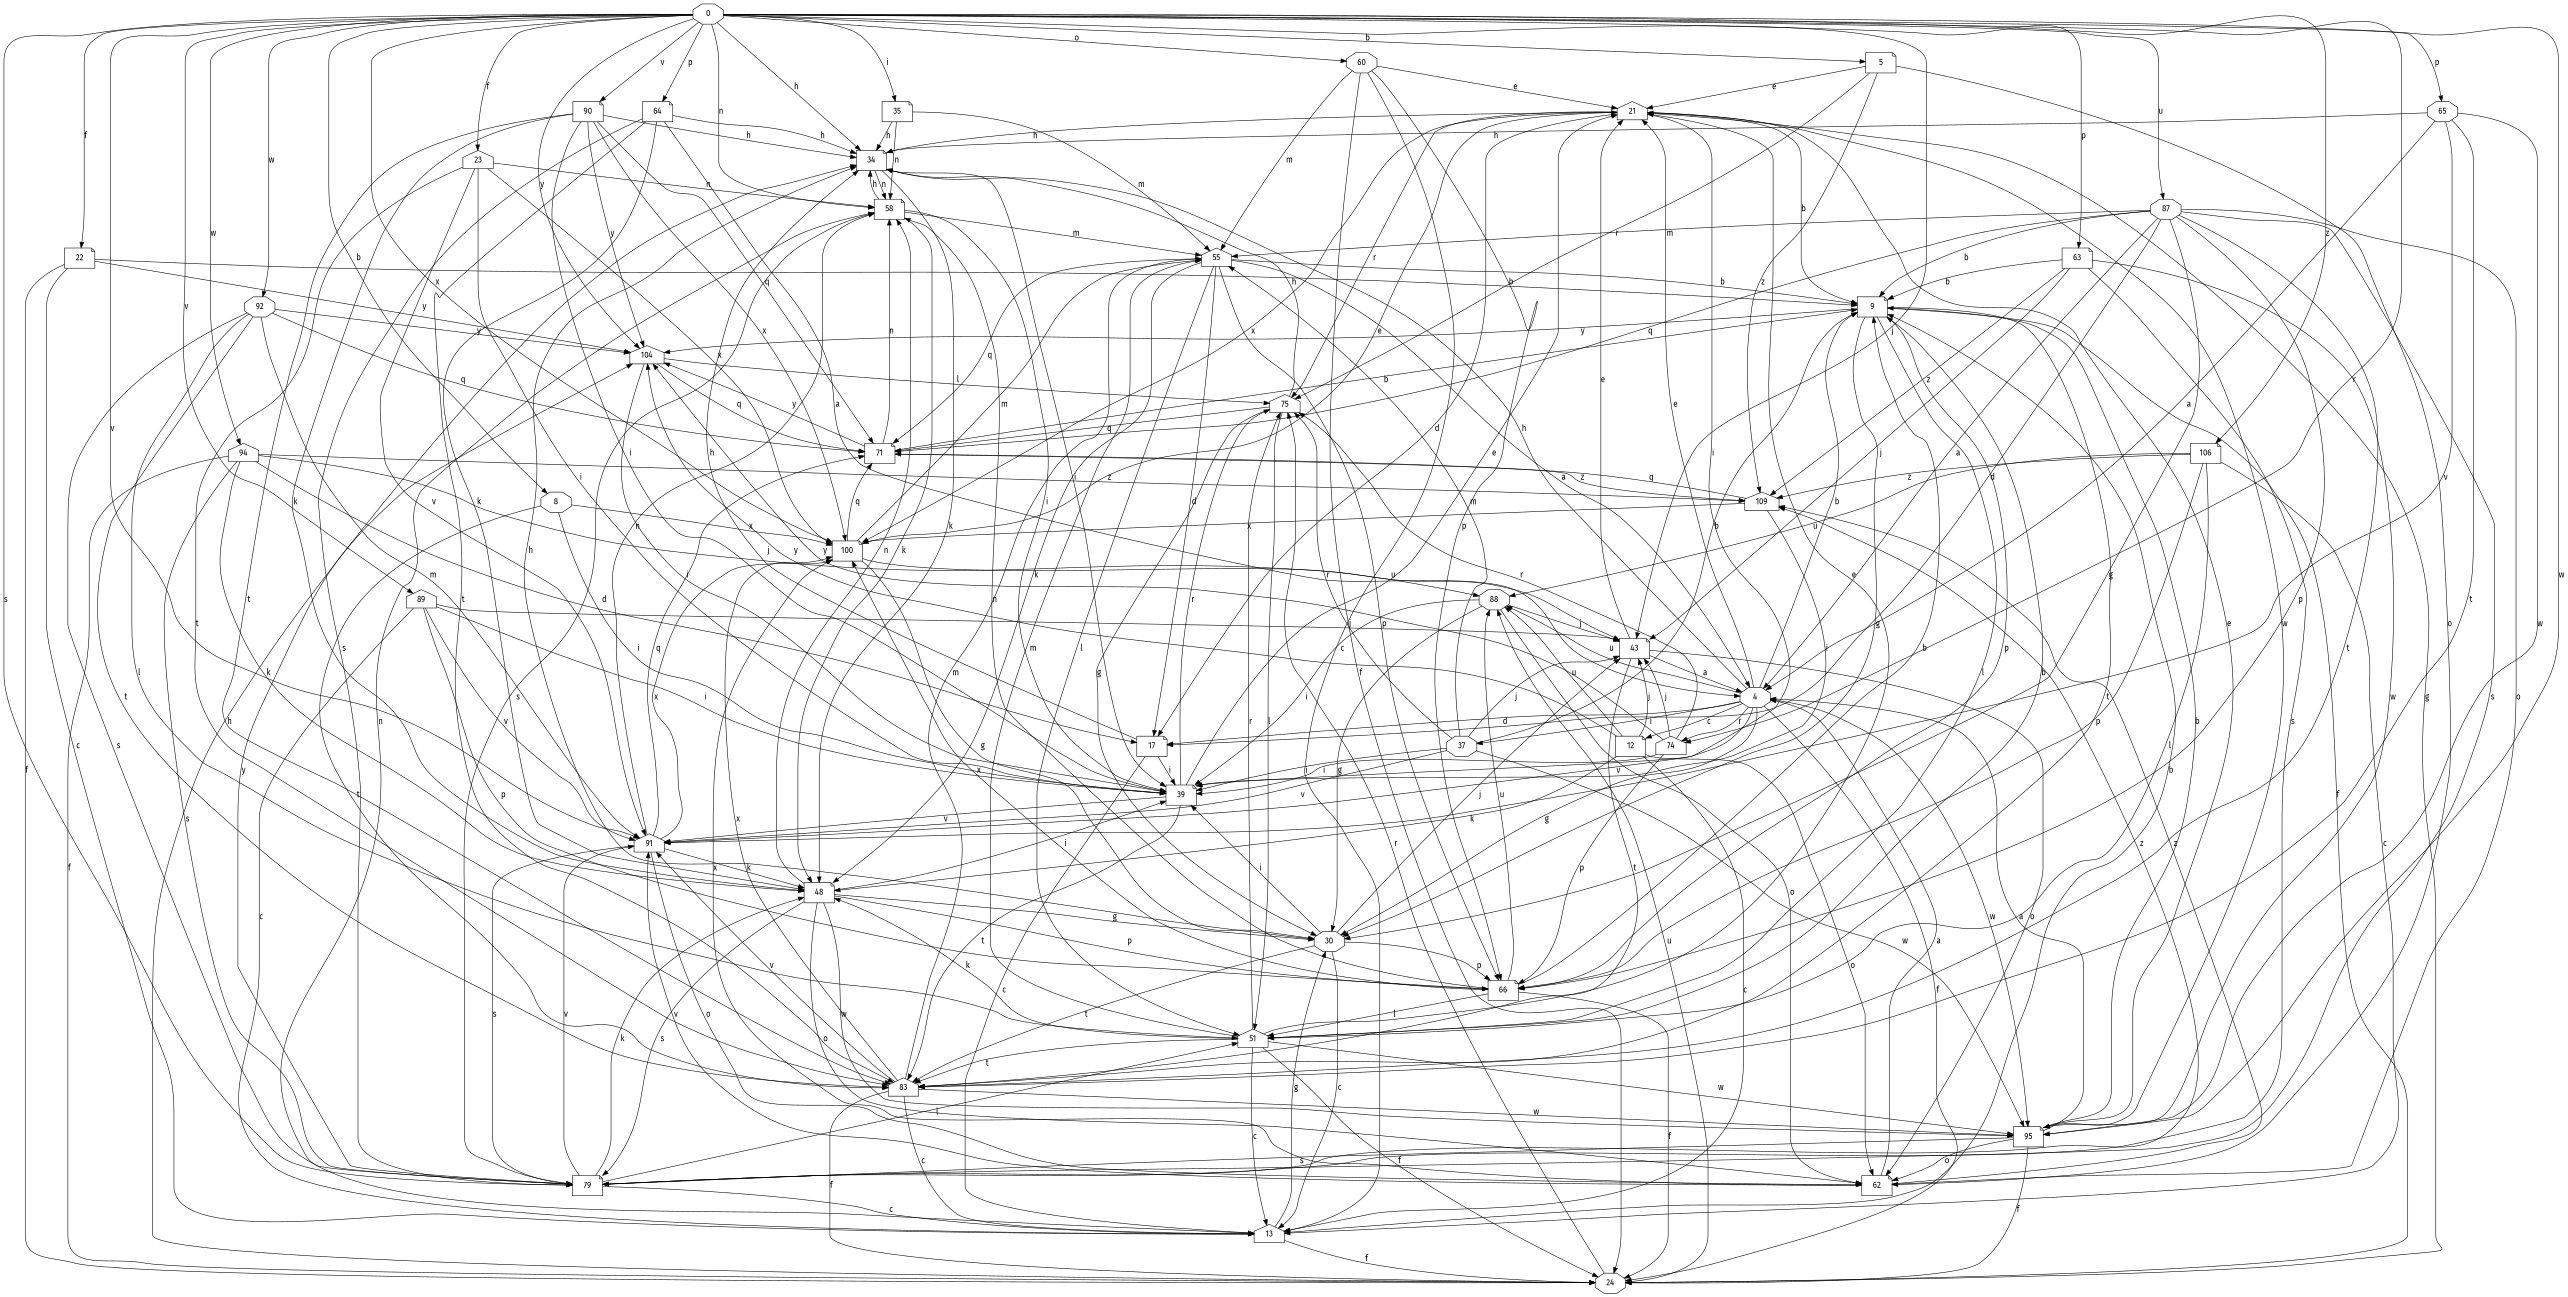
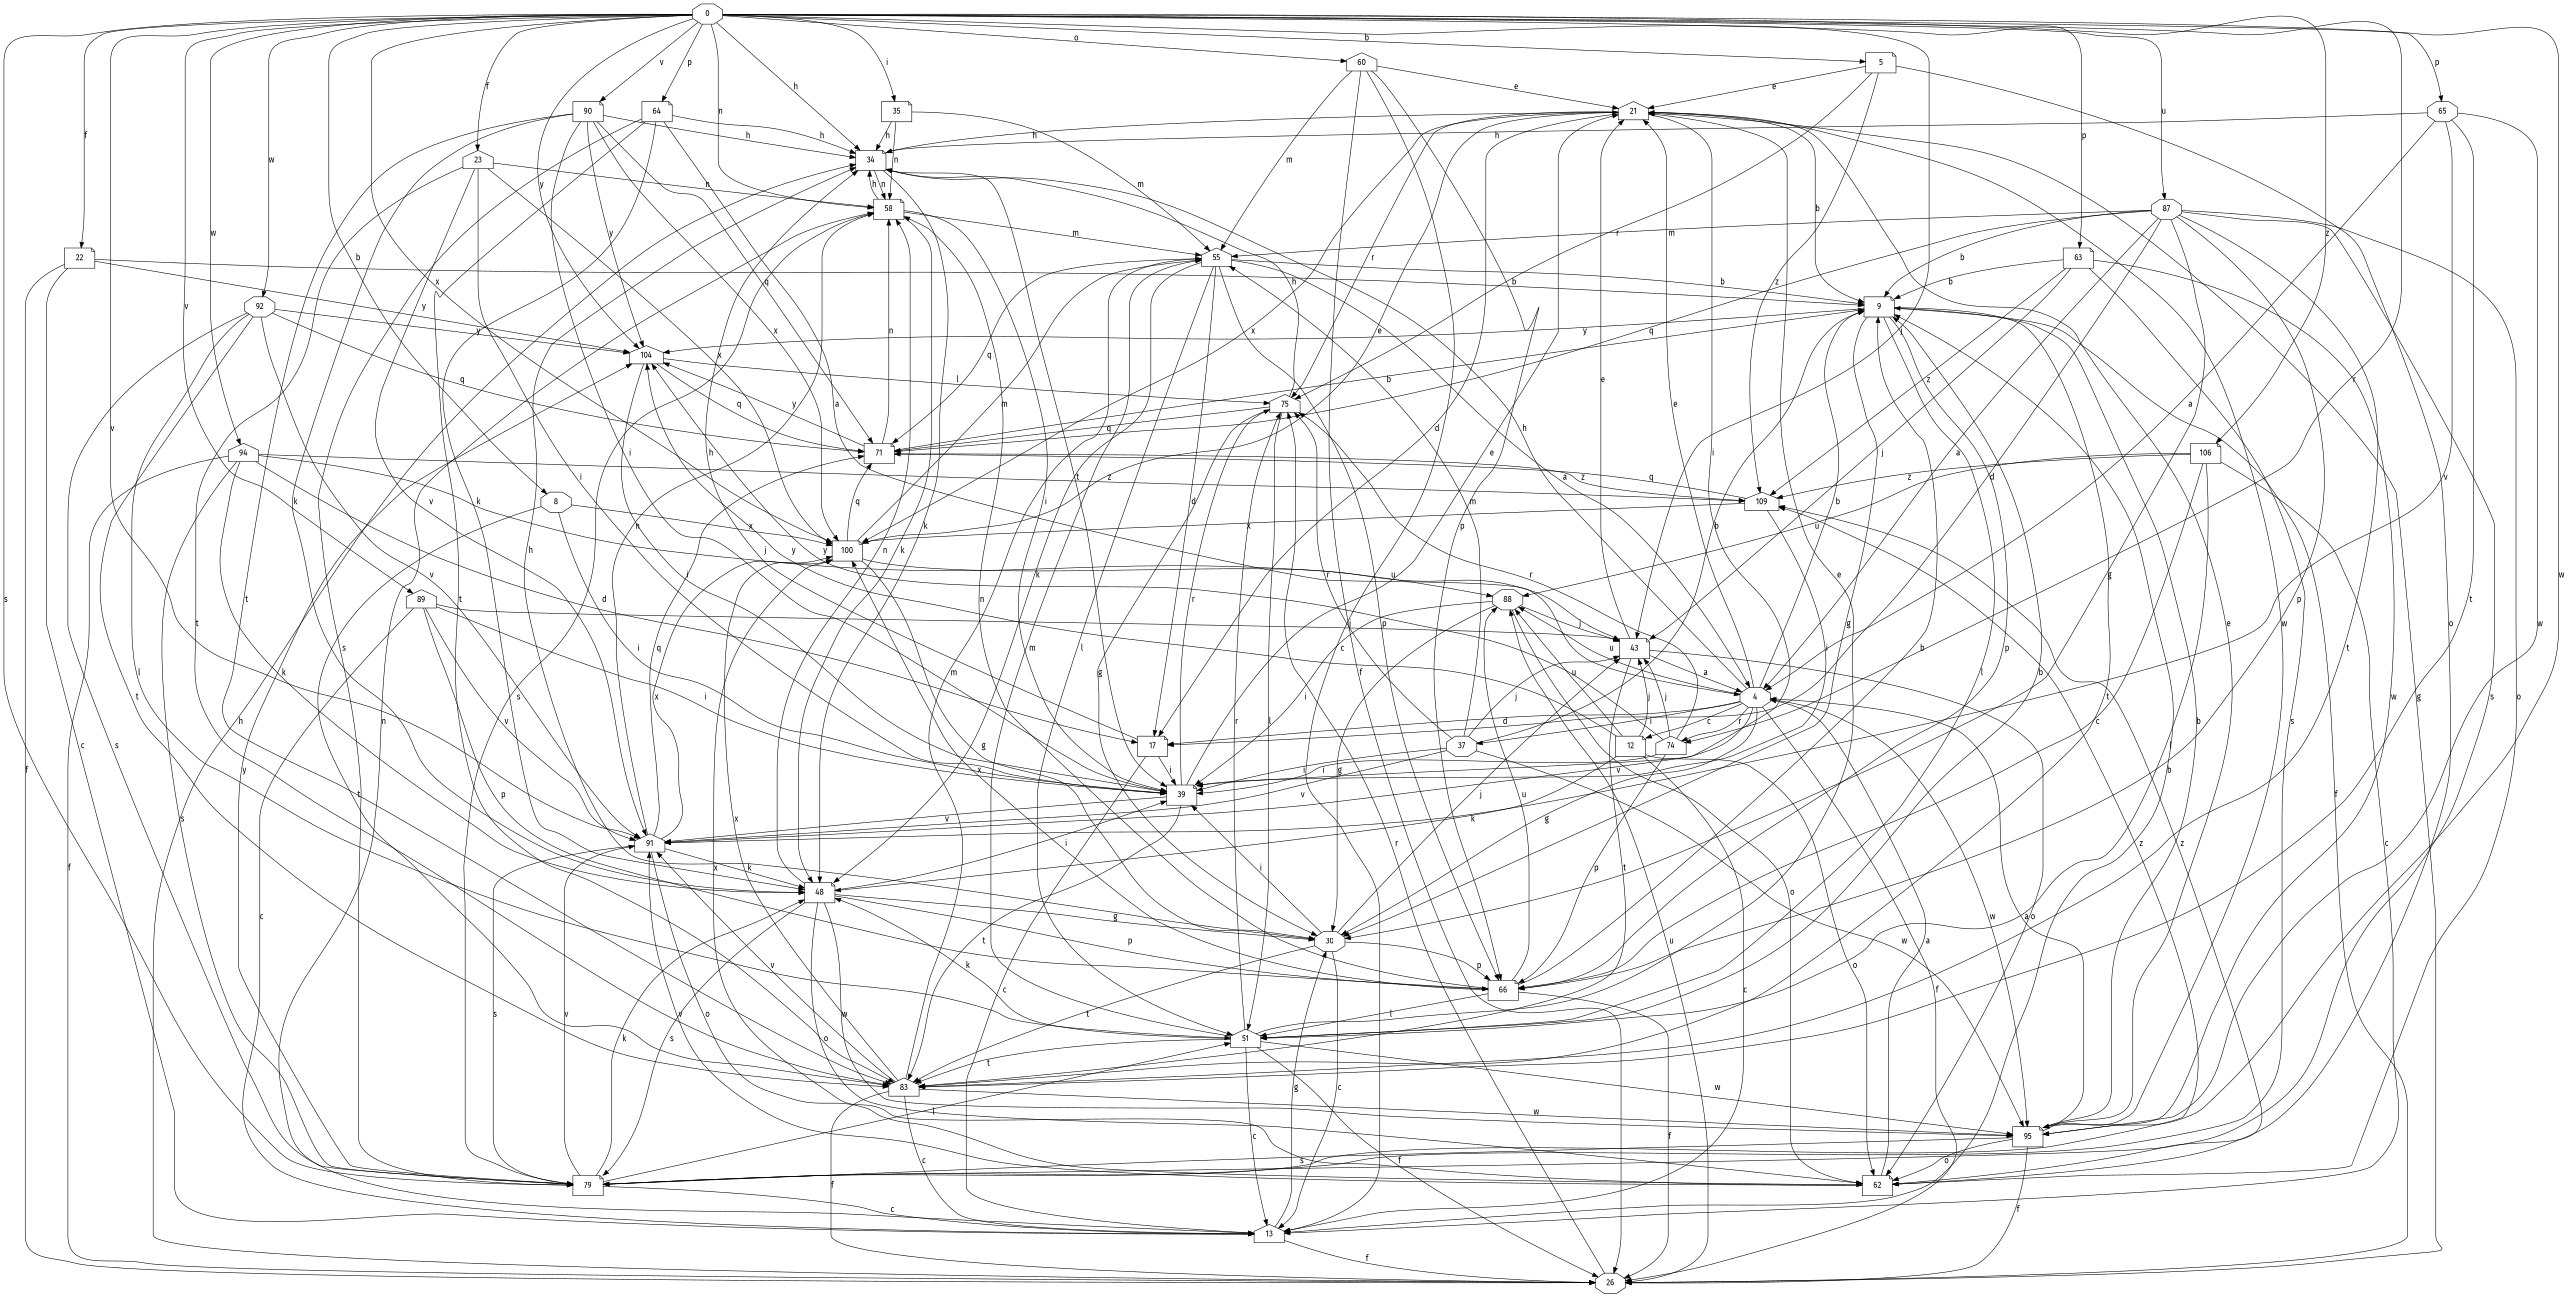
(1362, 63) -> (1362, 63)
(1075, 478) -> (1078, 478)
(433, 575) -> (432, 575)
(2098, 722) -> (2098, 722)
(1610, 1283) -> (1610, 1283)
